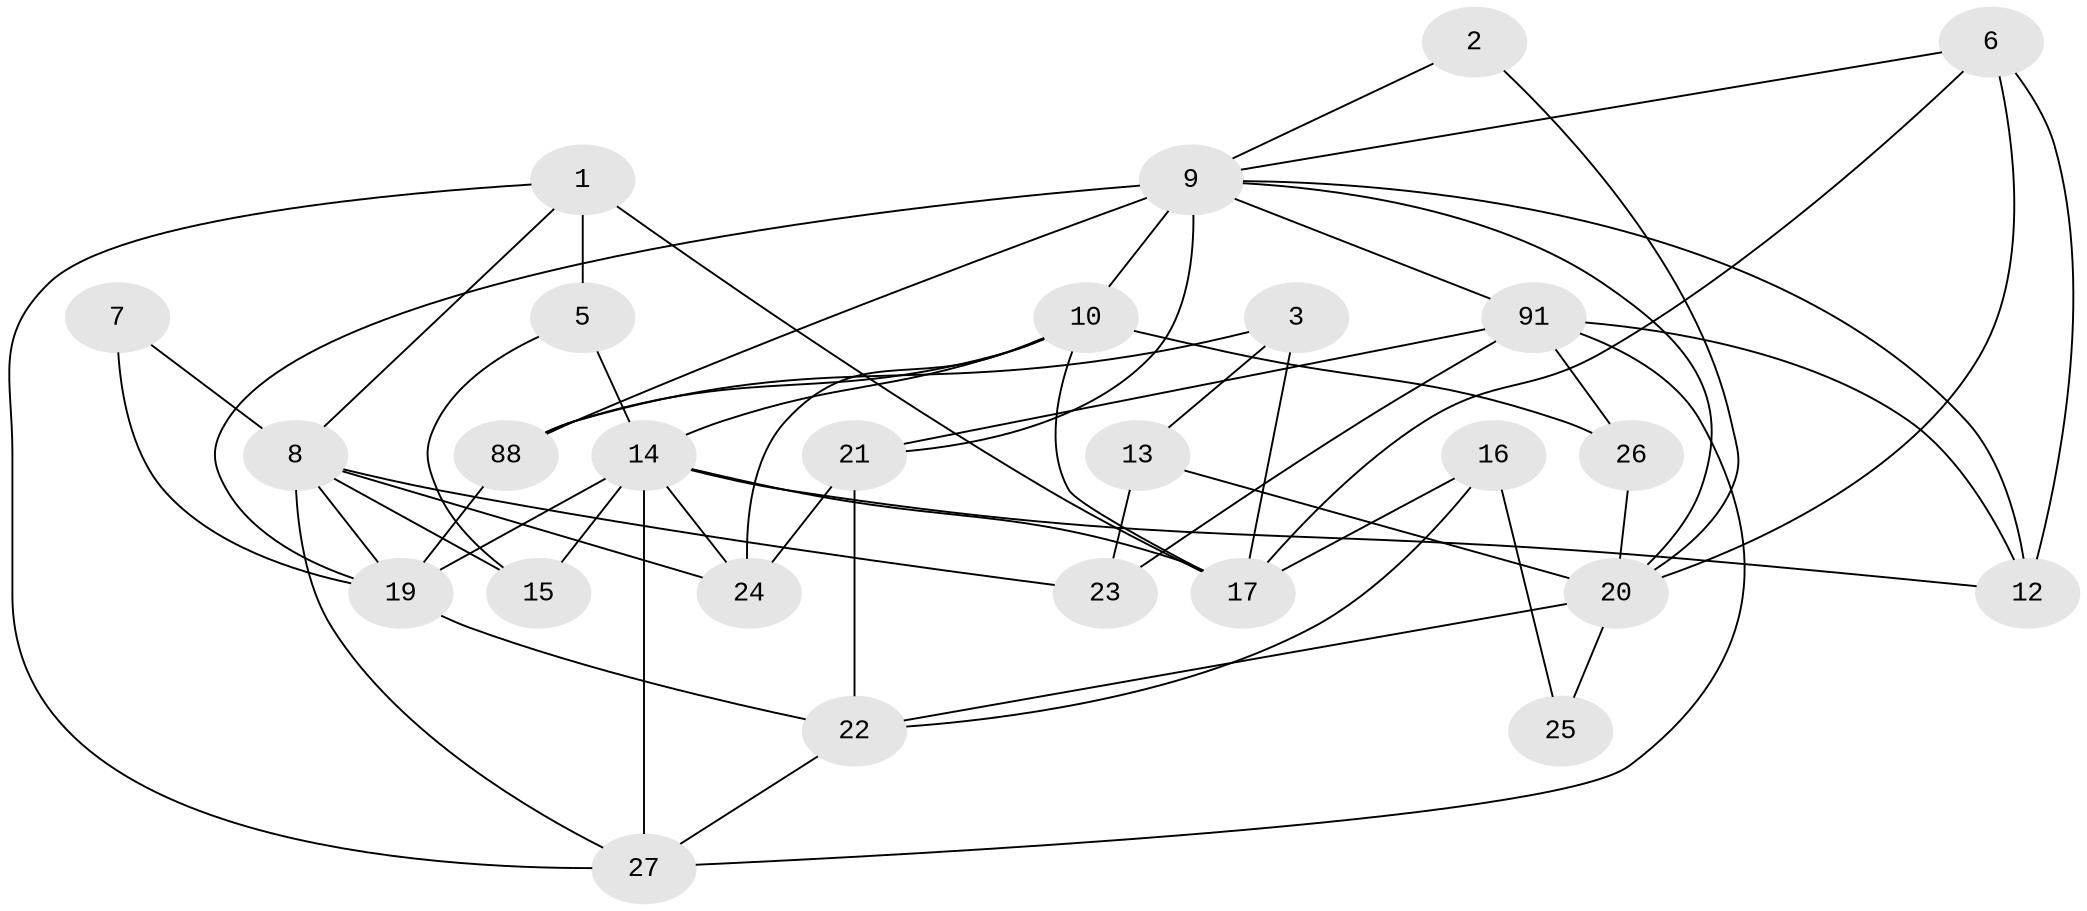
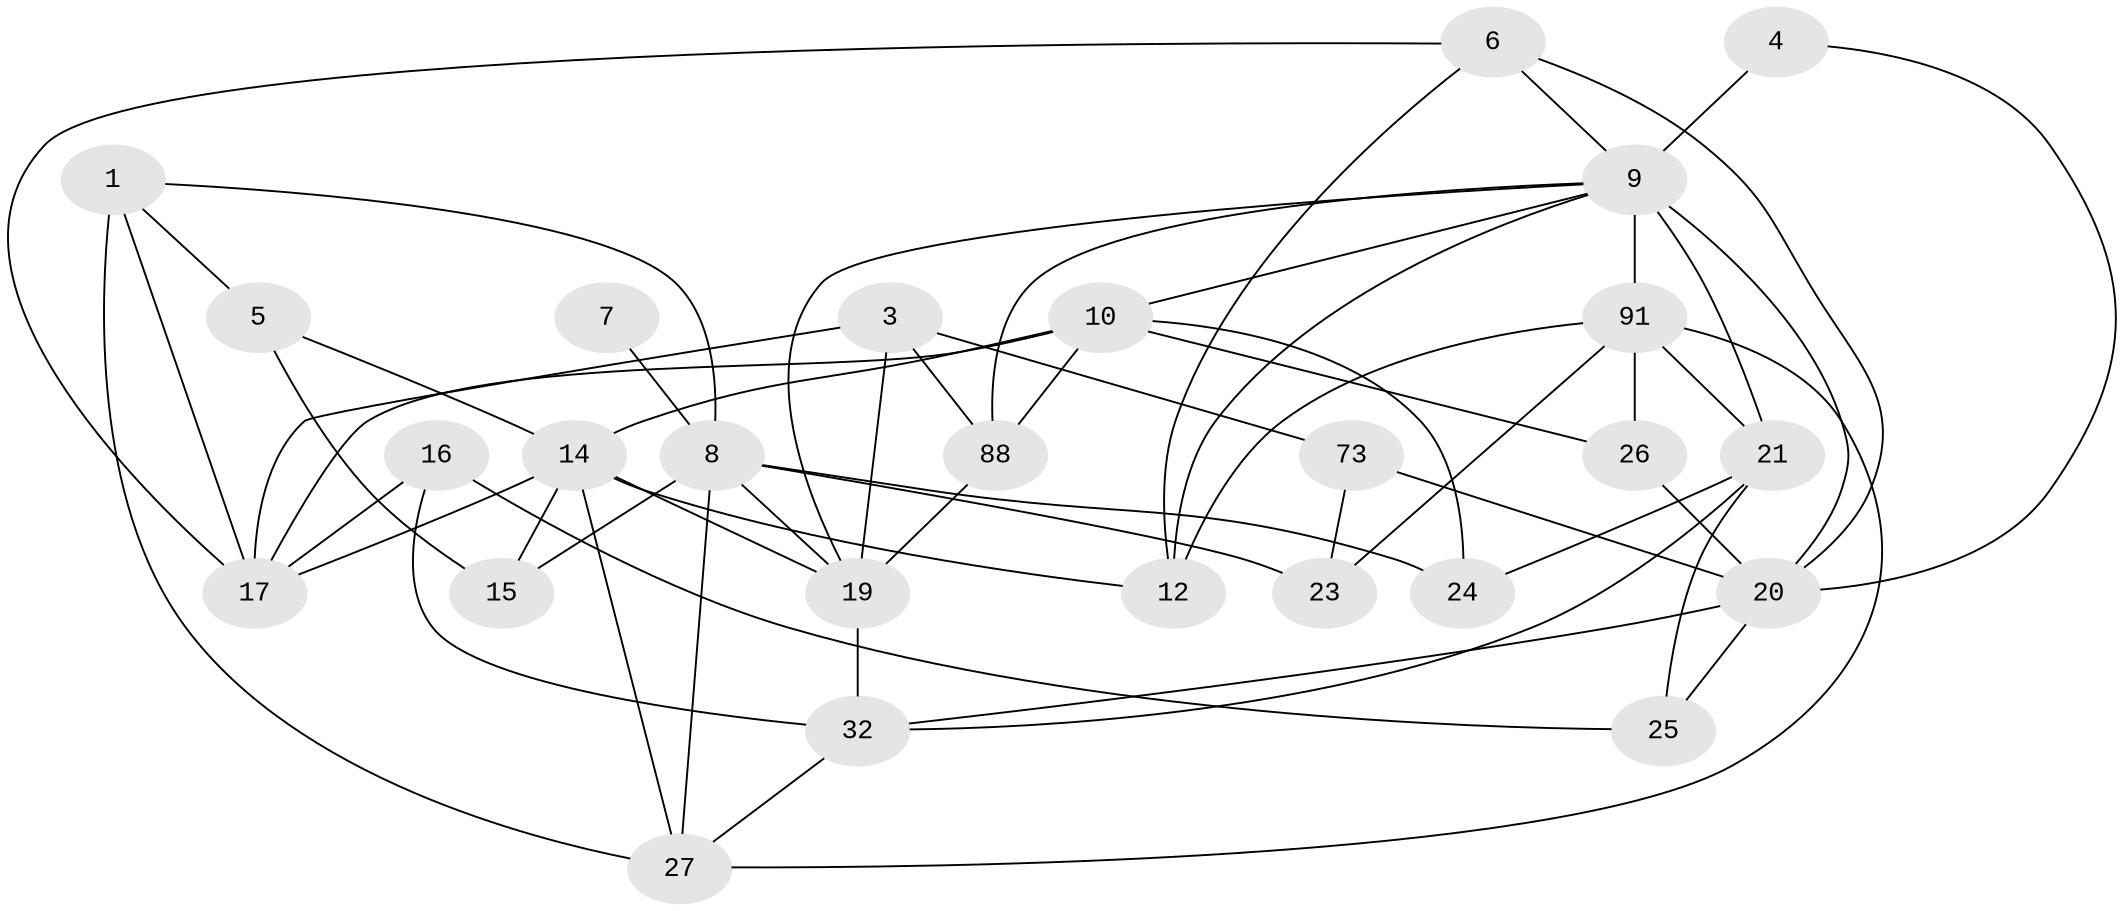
(1475, 42) -> (1776, 42)
(1138, 456) -> (1351, 456)
(187, 513) -> (874, 455)
(694, 521) -> none
none -> (1690, 584)
(855, 731) -> (858, 731)
